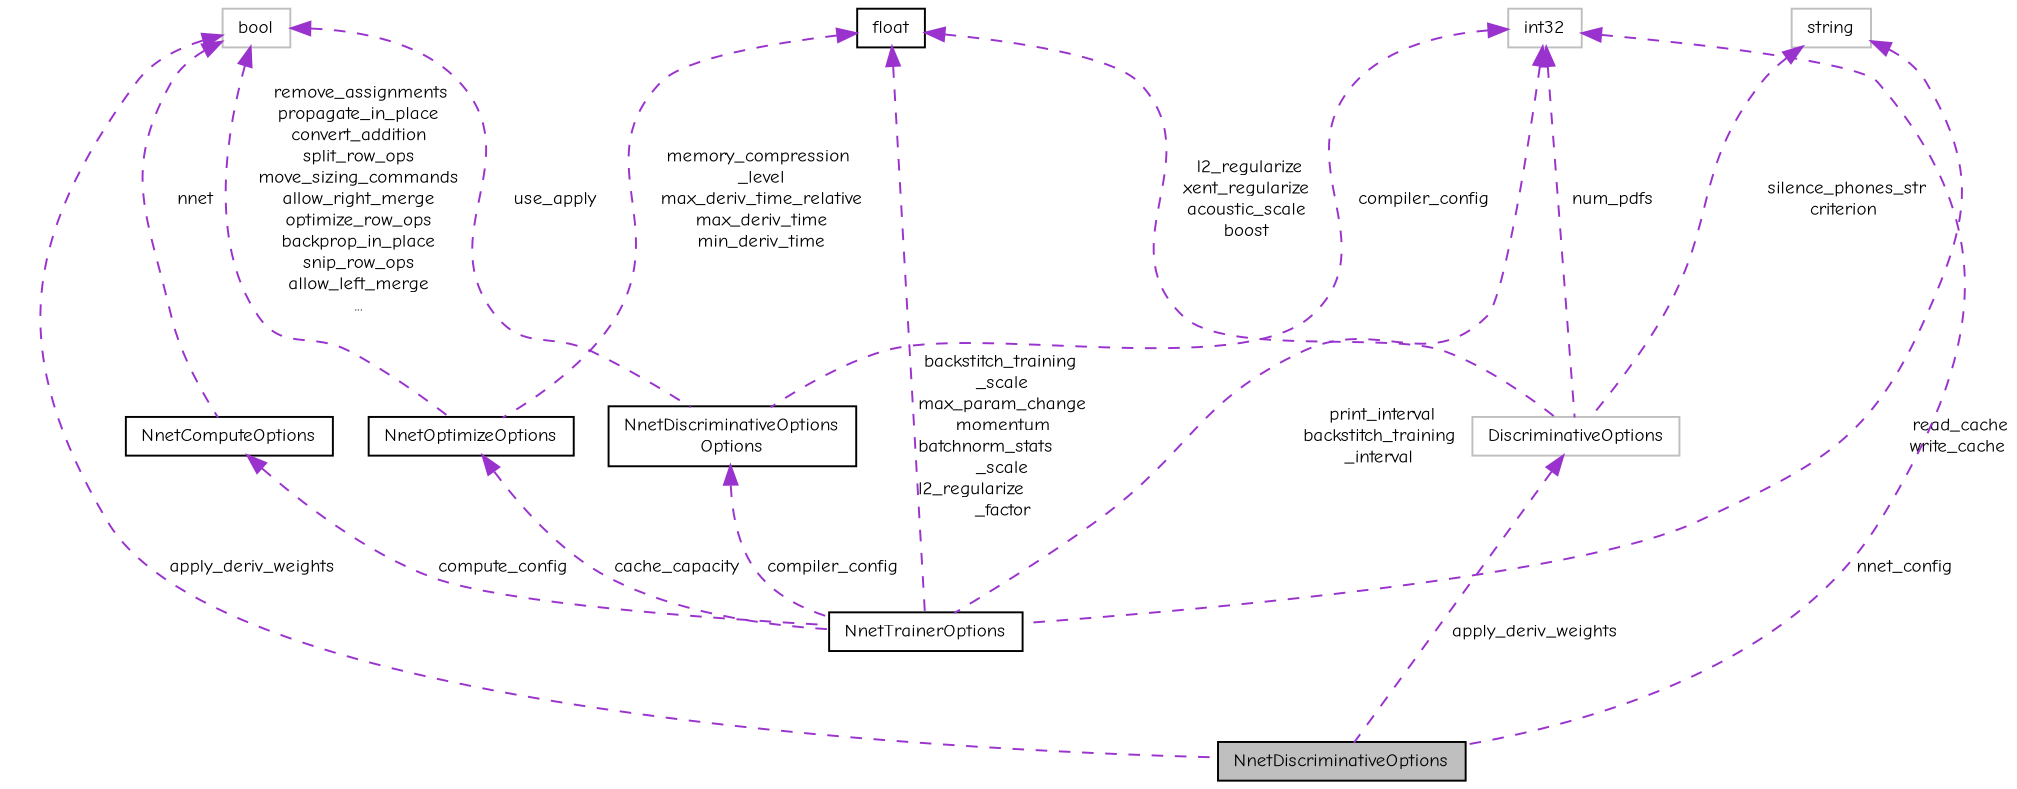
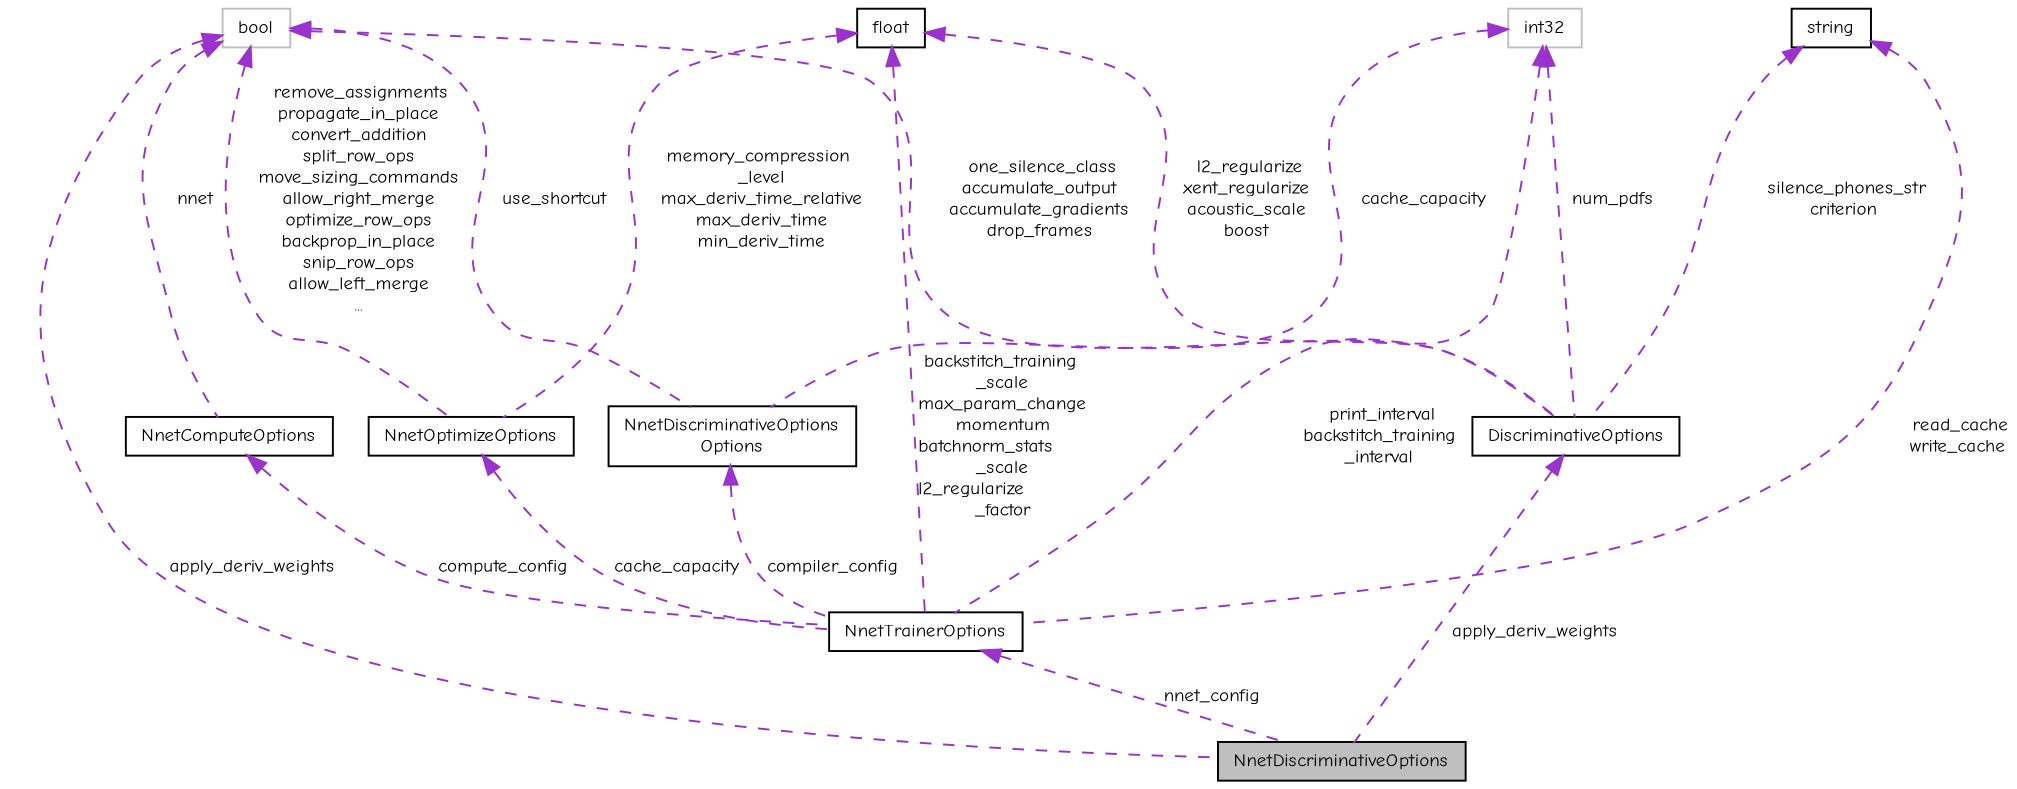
(1831, 28) -> (1831, 28)
none -> (910, 160)
(552, 199) -> (552, 199)
(1421, 199) -> (1421, 199)
(1942, 398) -> (1143, 699)
(1576, 436) -> (1576, 436)
